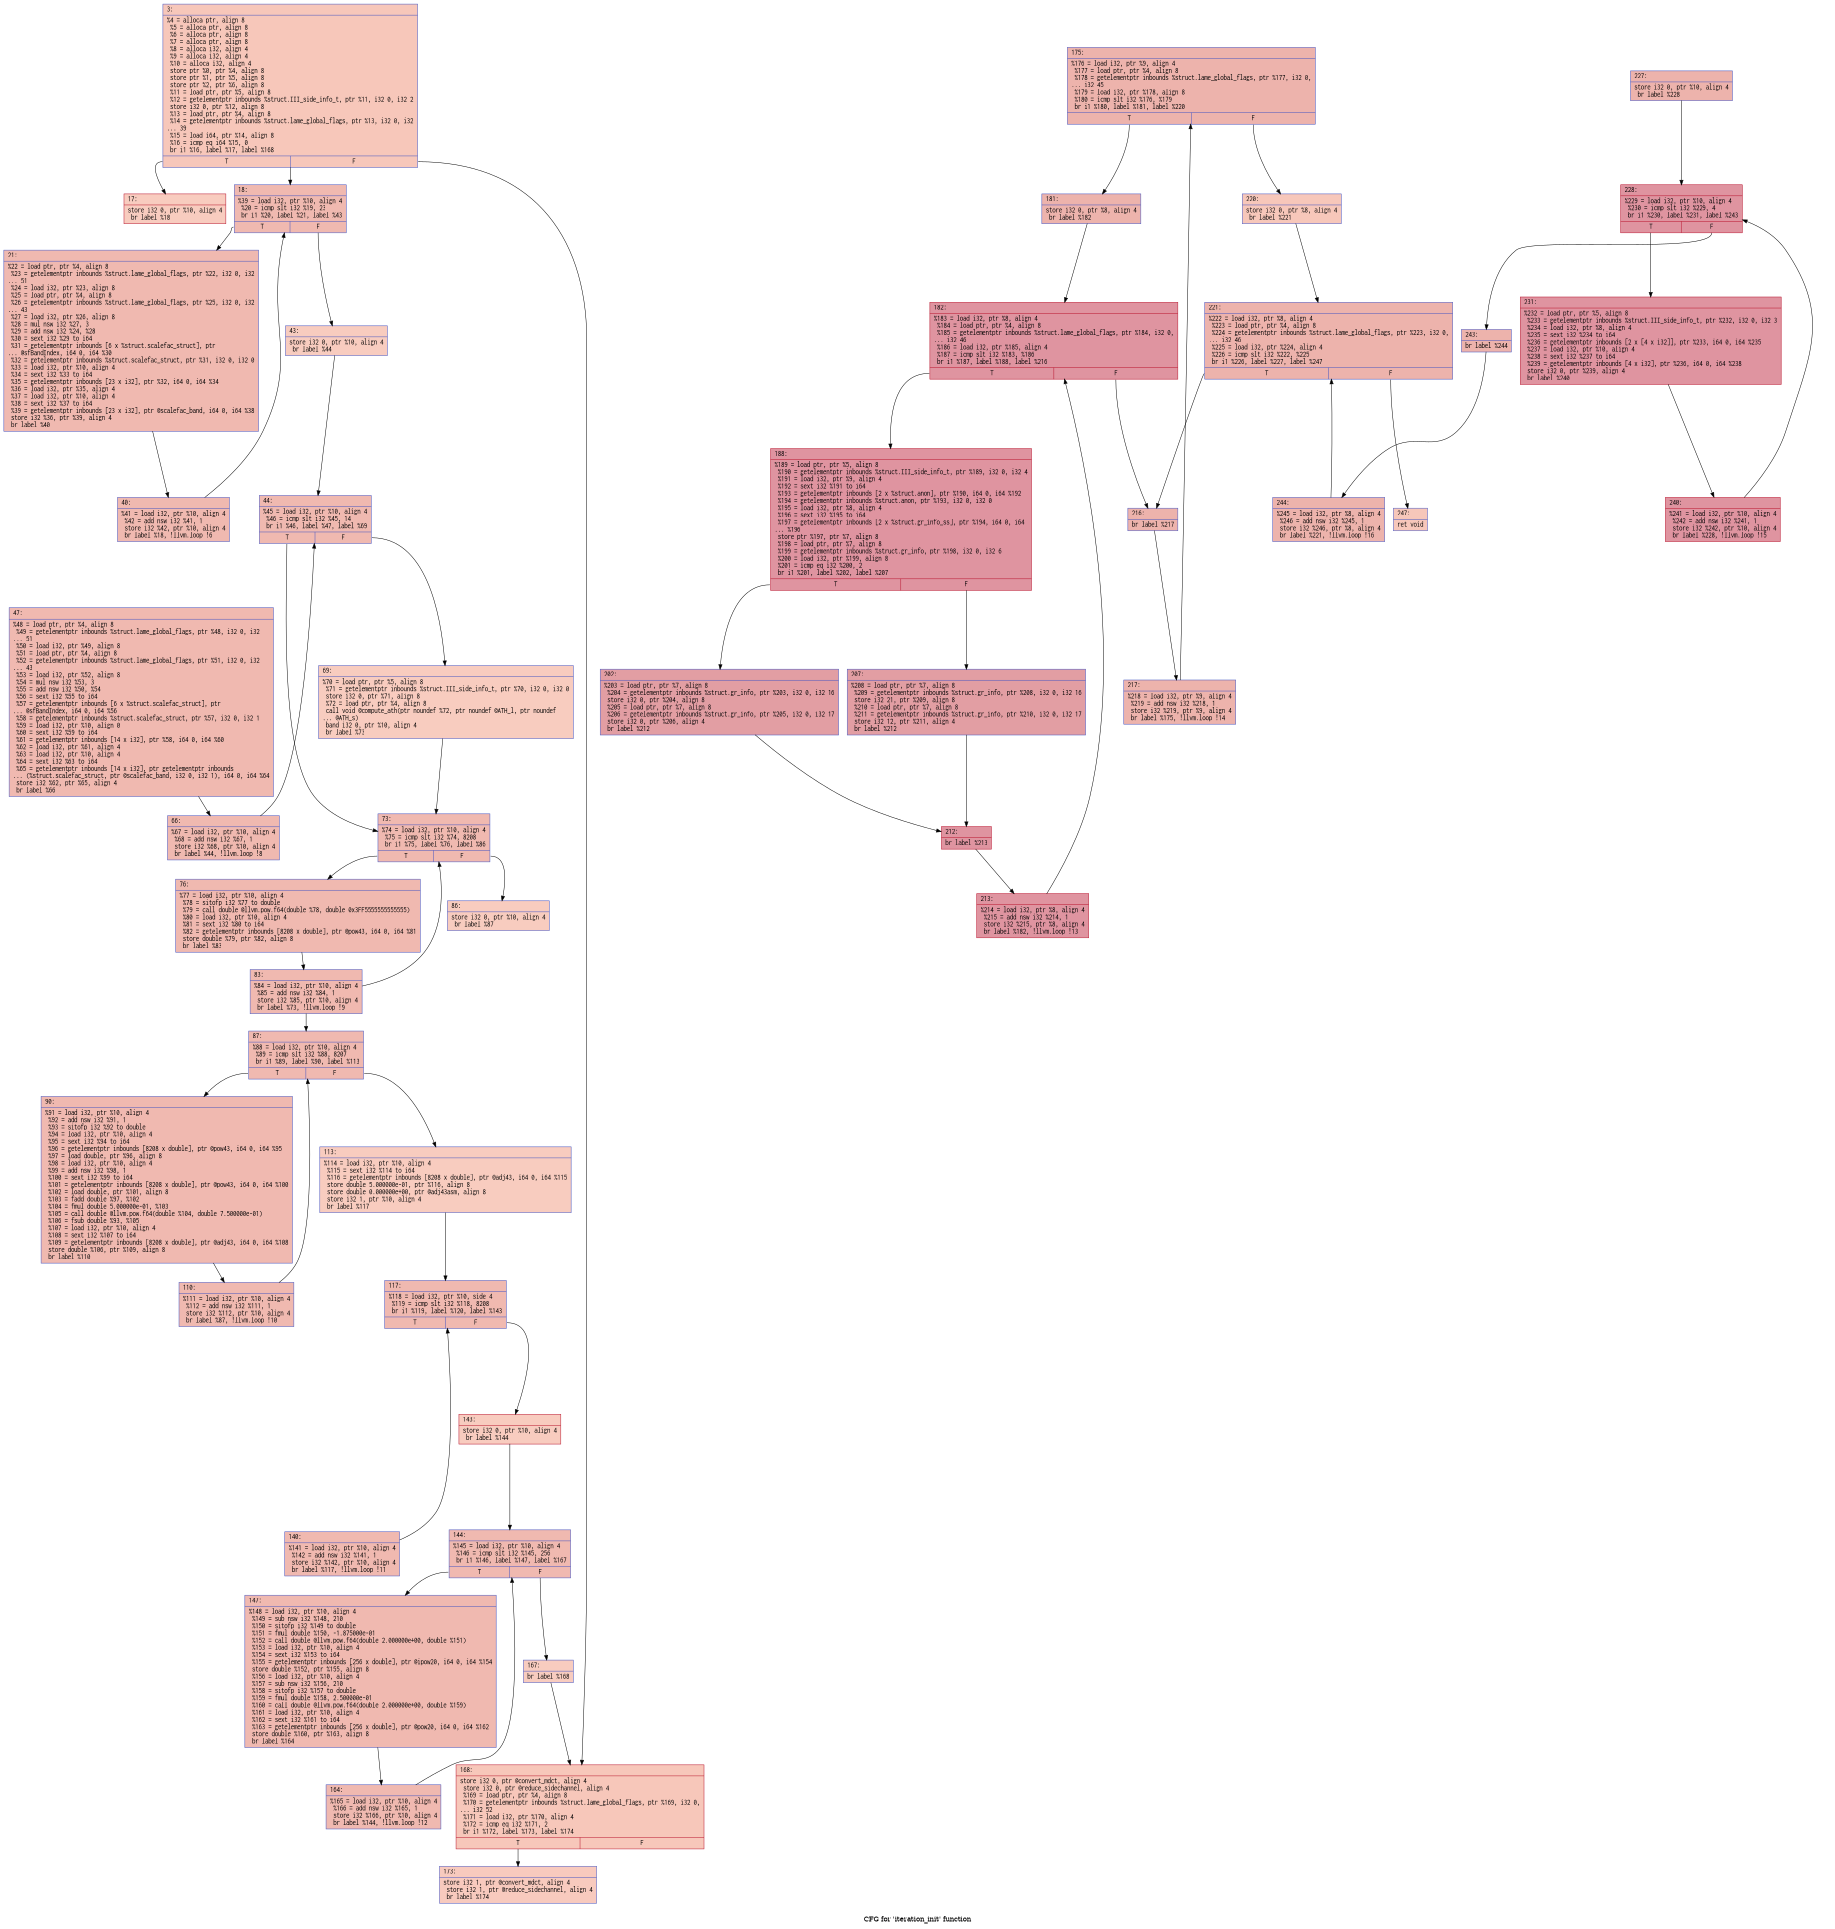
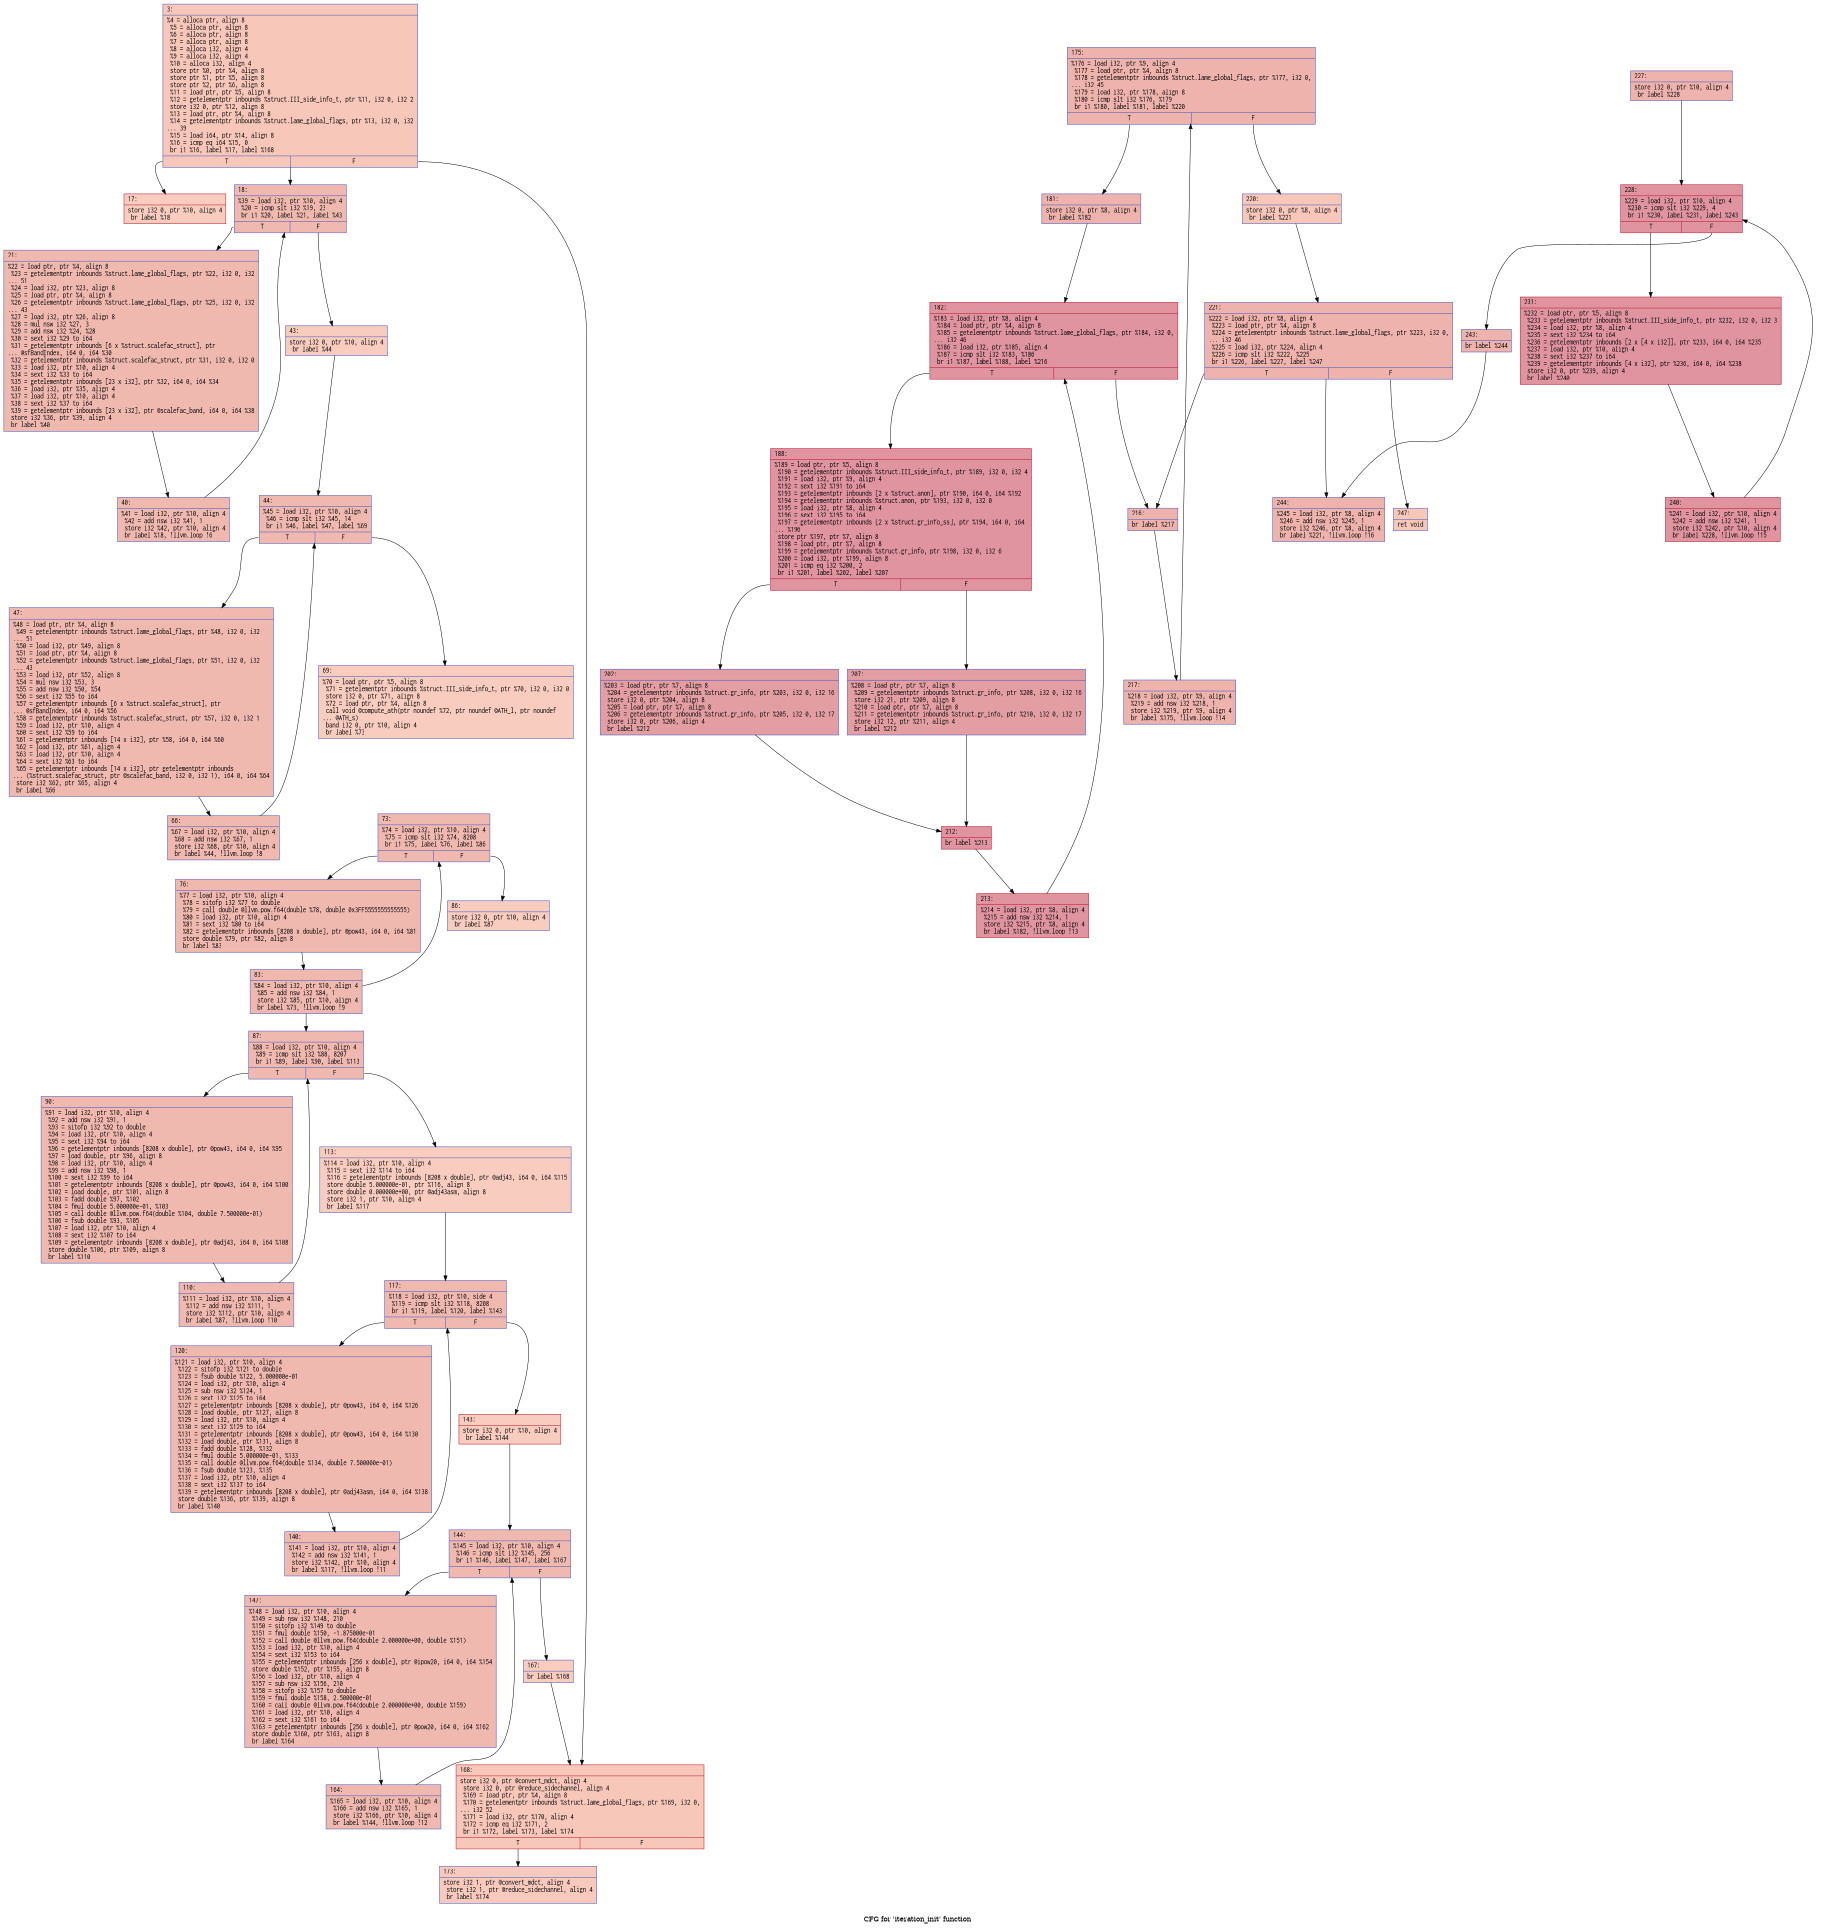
(1332, 441) -> (1326, 436)
(290, 707) -> (240, 568)
(67, 726) -> (67, 726)
(440, 774) -> none
none -> (301, 1429)
